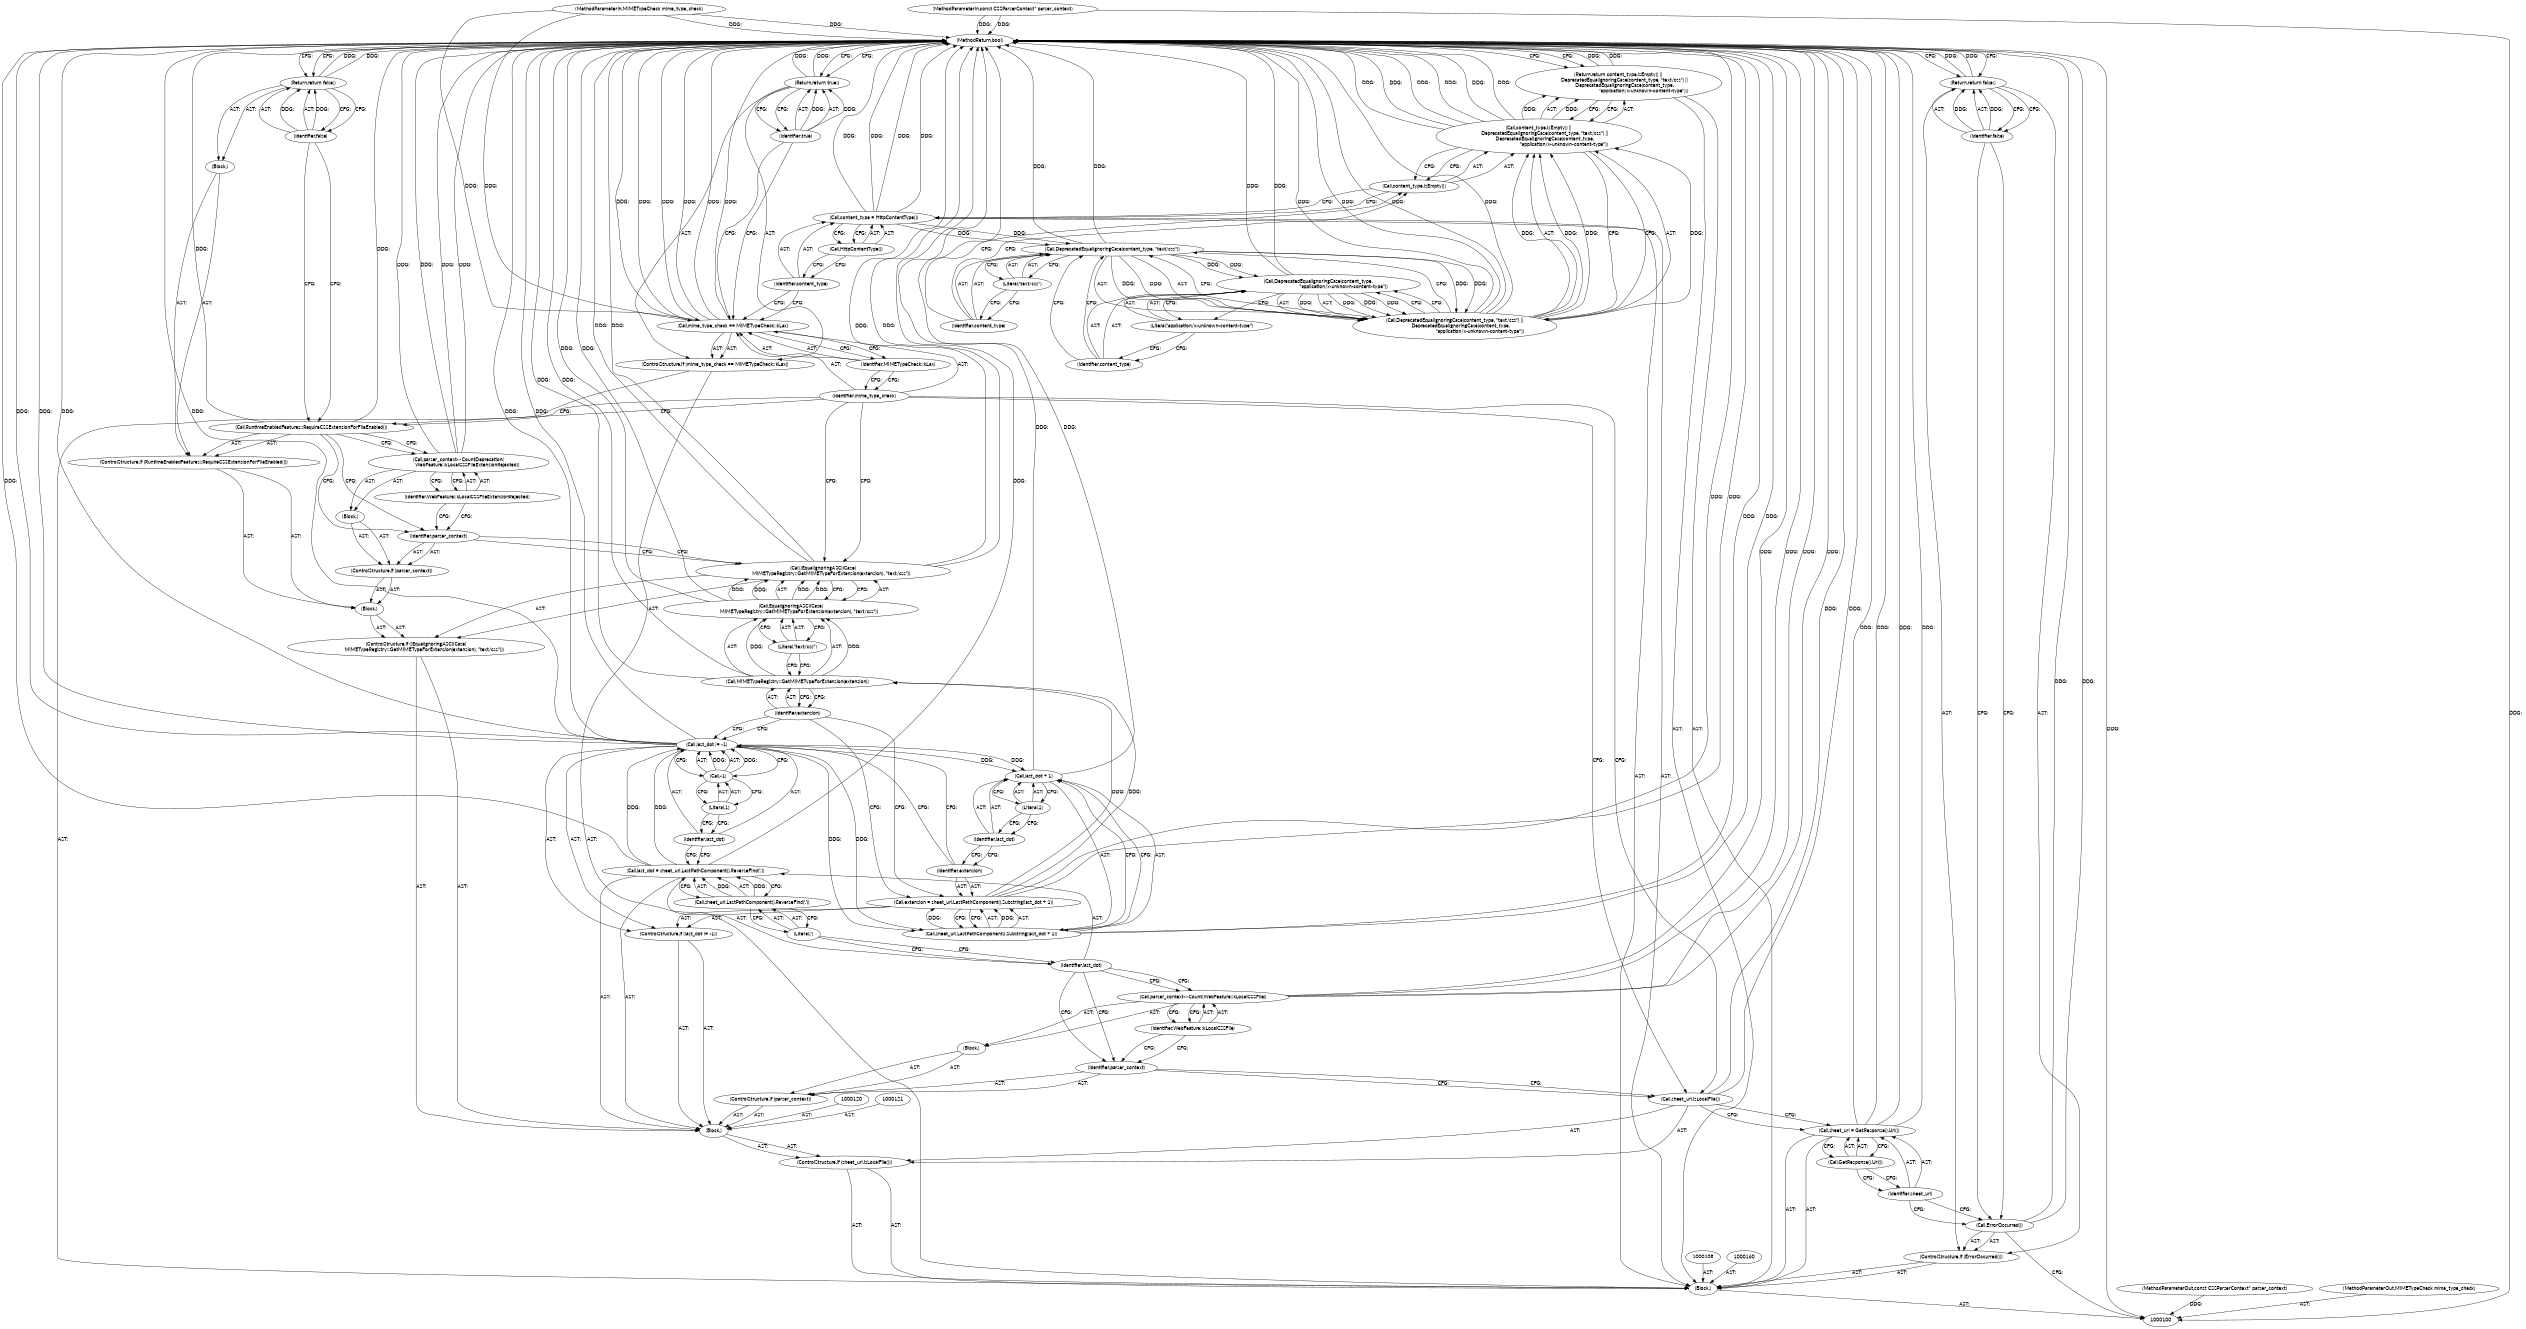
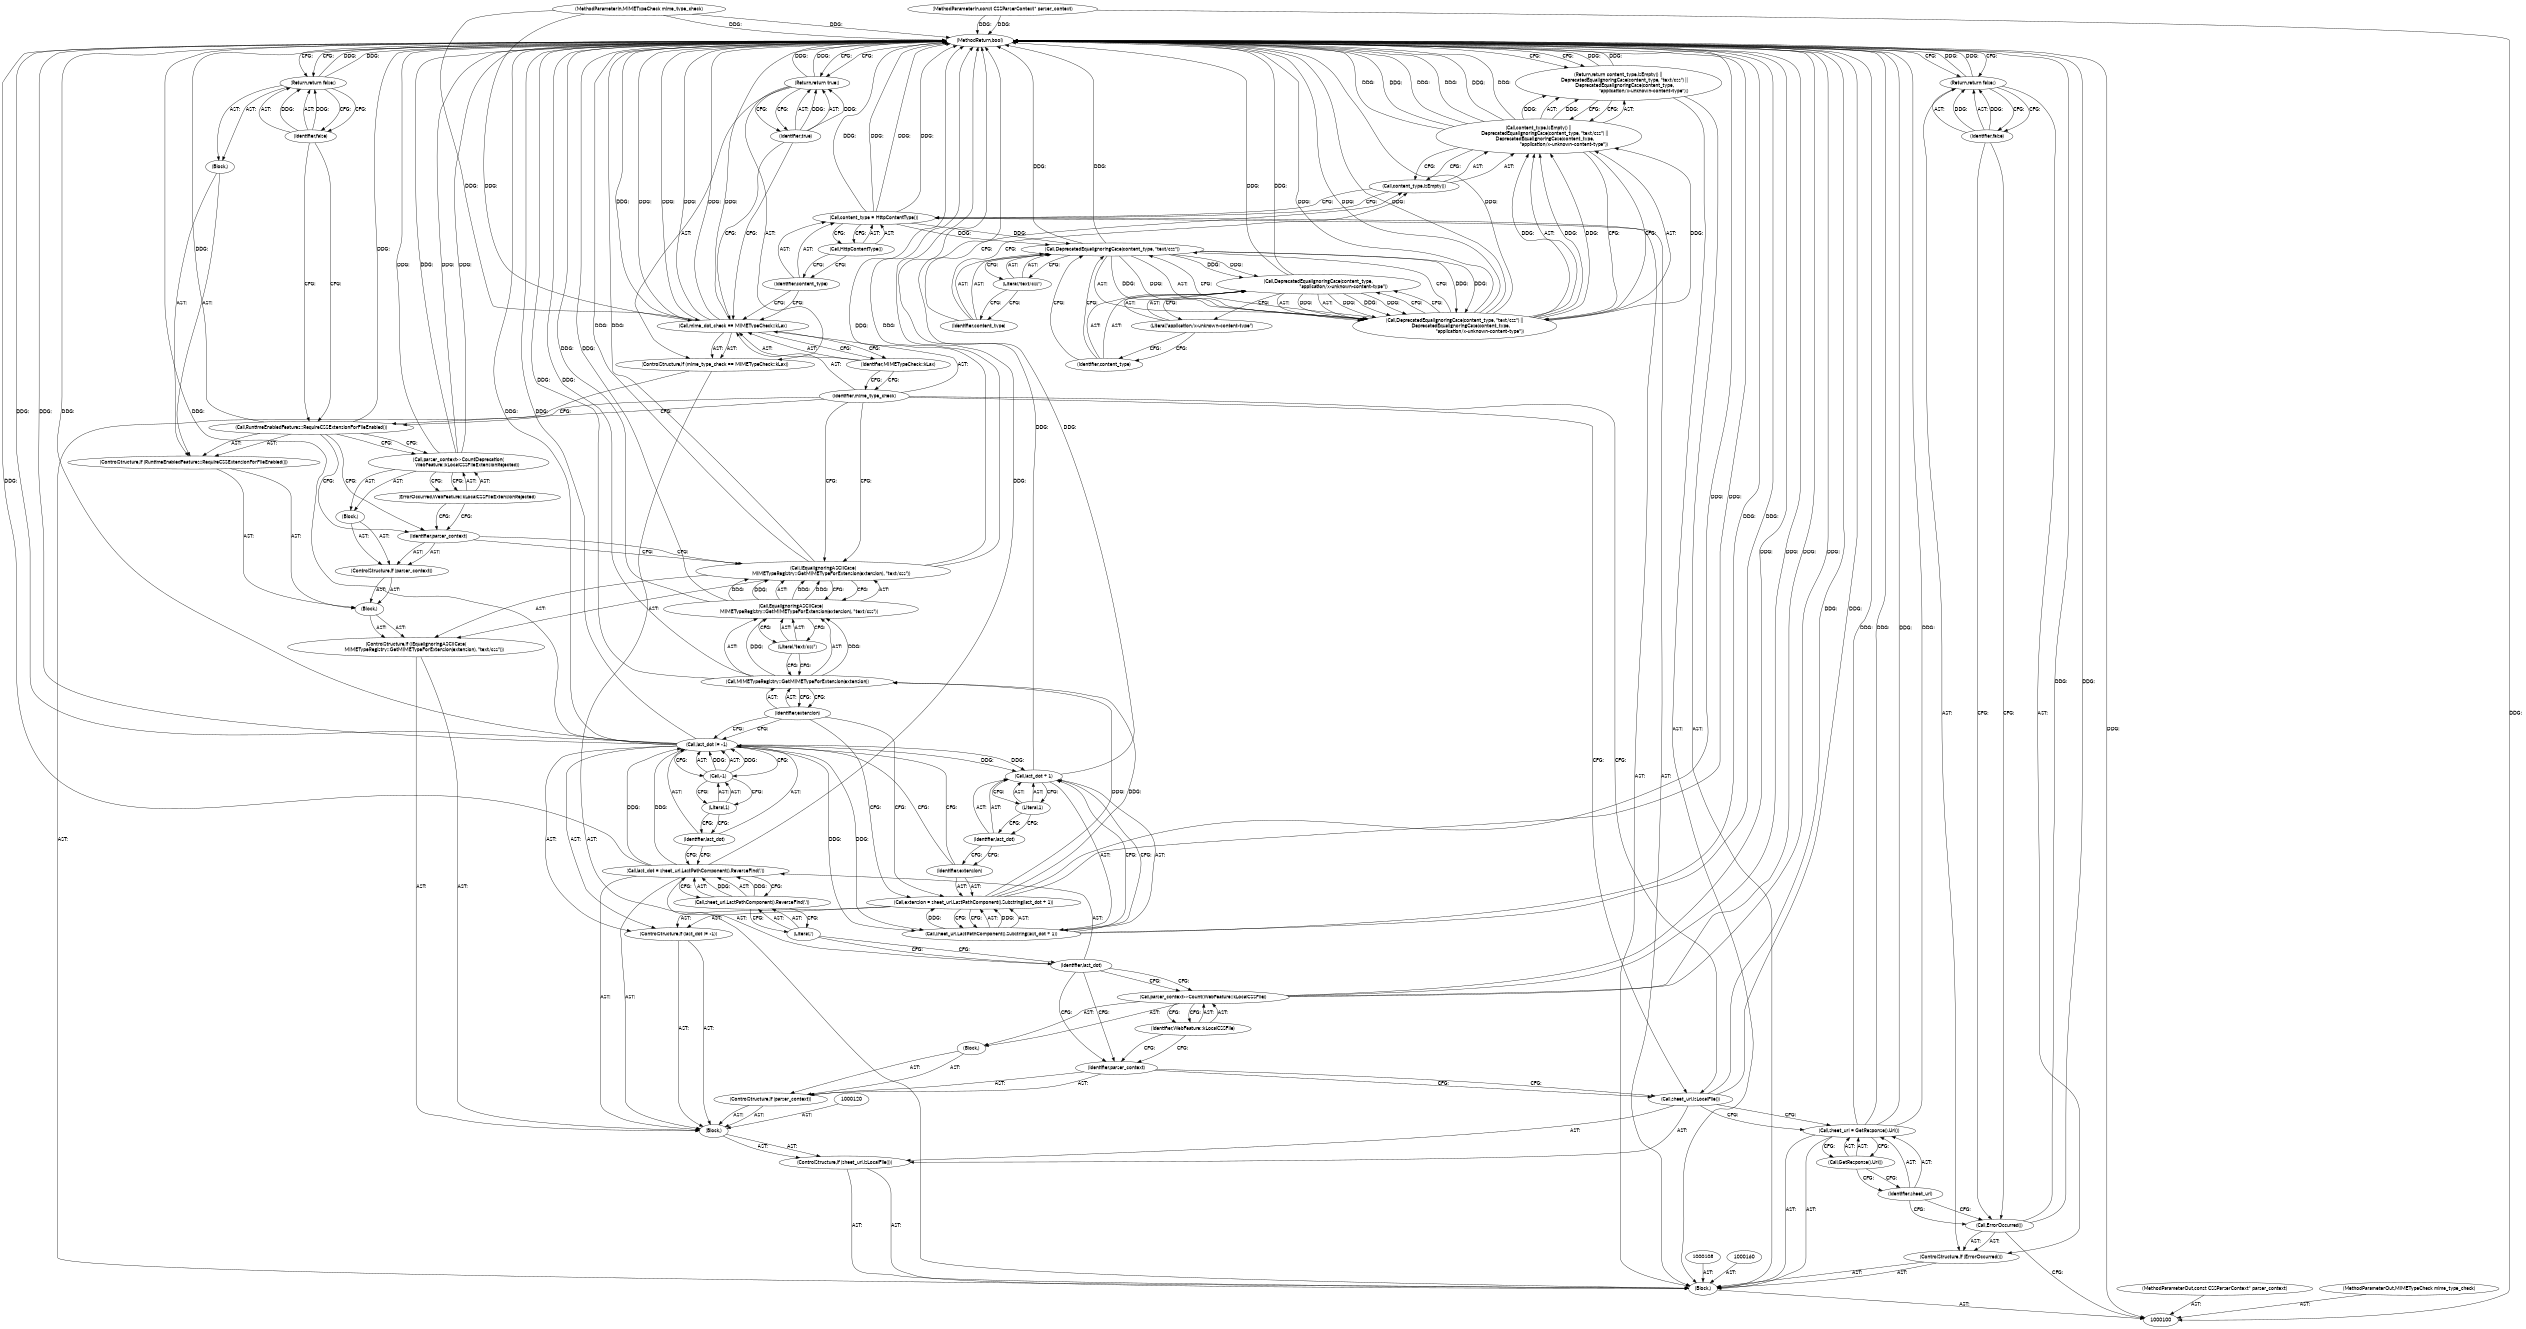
(733, 326) -> (733, 326)
(467, 497) -> (467, 497)
(893, 1099) -> none
(2197, 1304) -> (2197, 1304)
